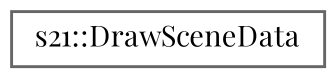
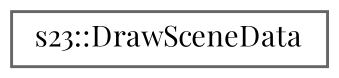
(168, 39) -> (170, 39)
